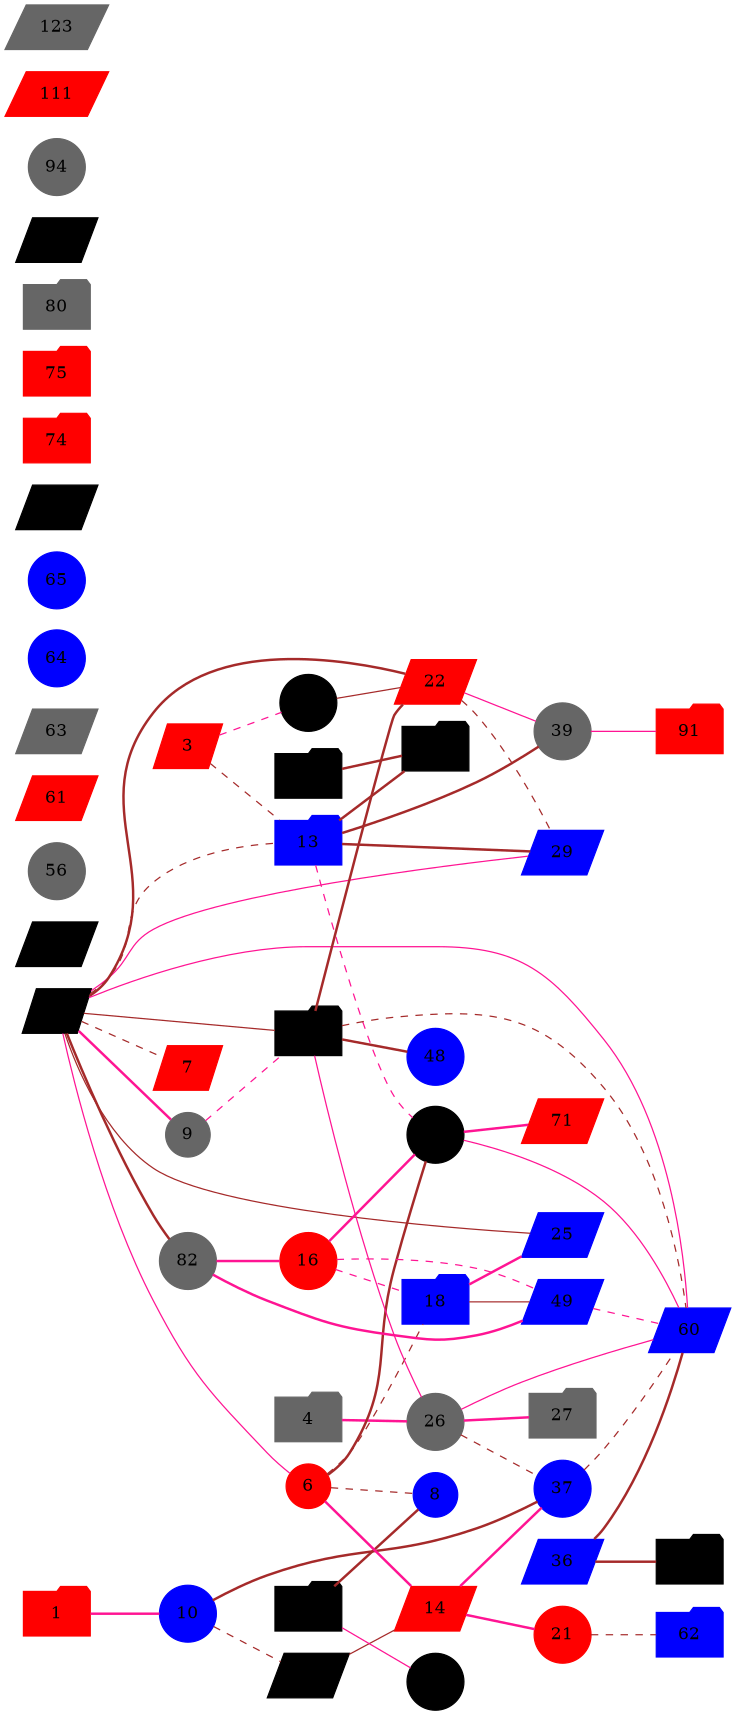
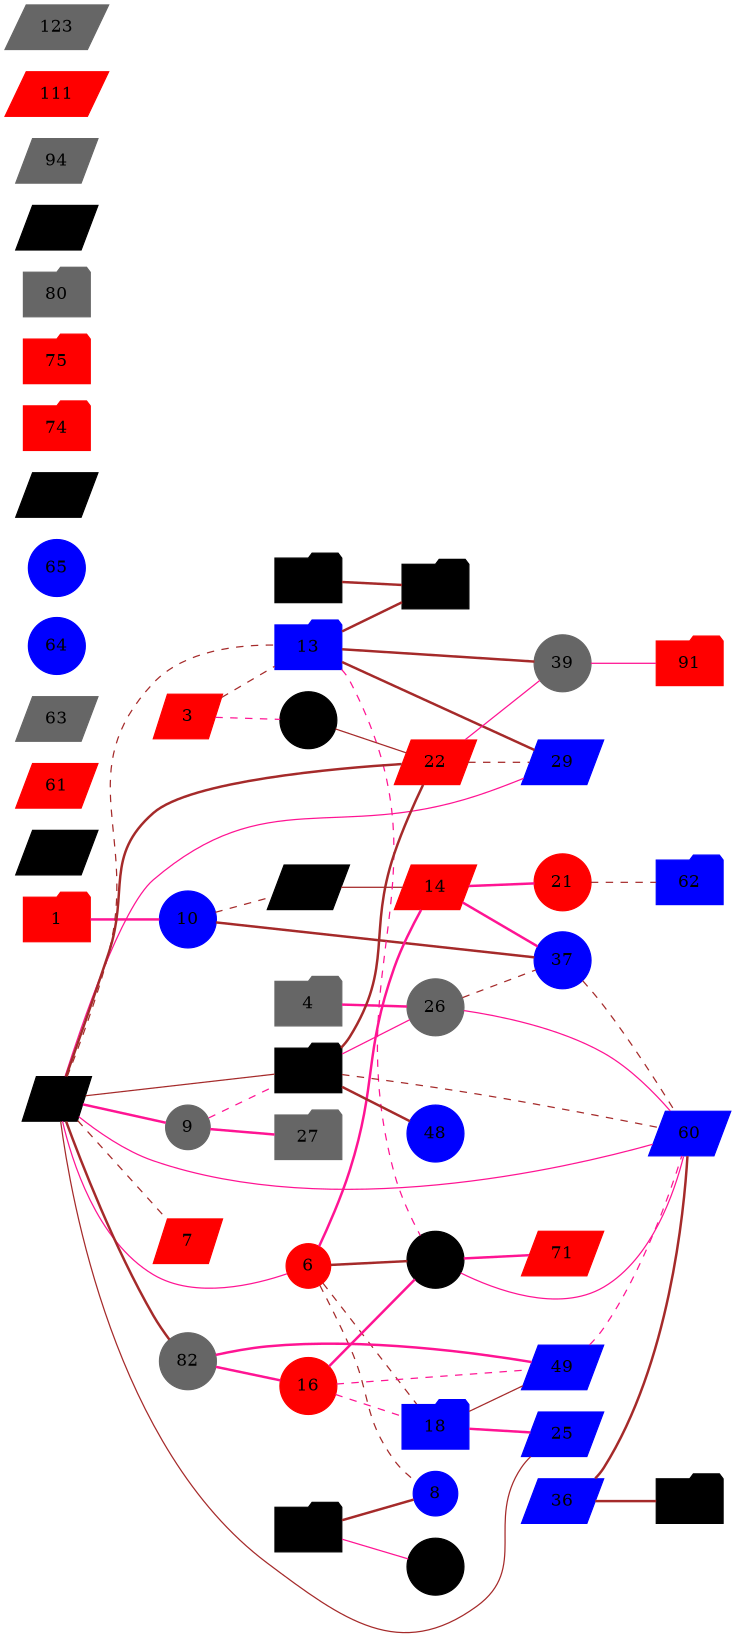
(57, 167) -> (57, 161)
(57, 871) -> none
(496, 1419) -> (242, 1132)
